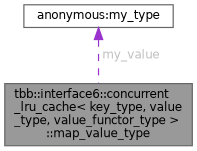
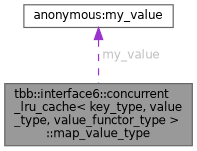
(99, 16) -> (99, 16)
